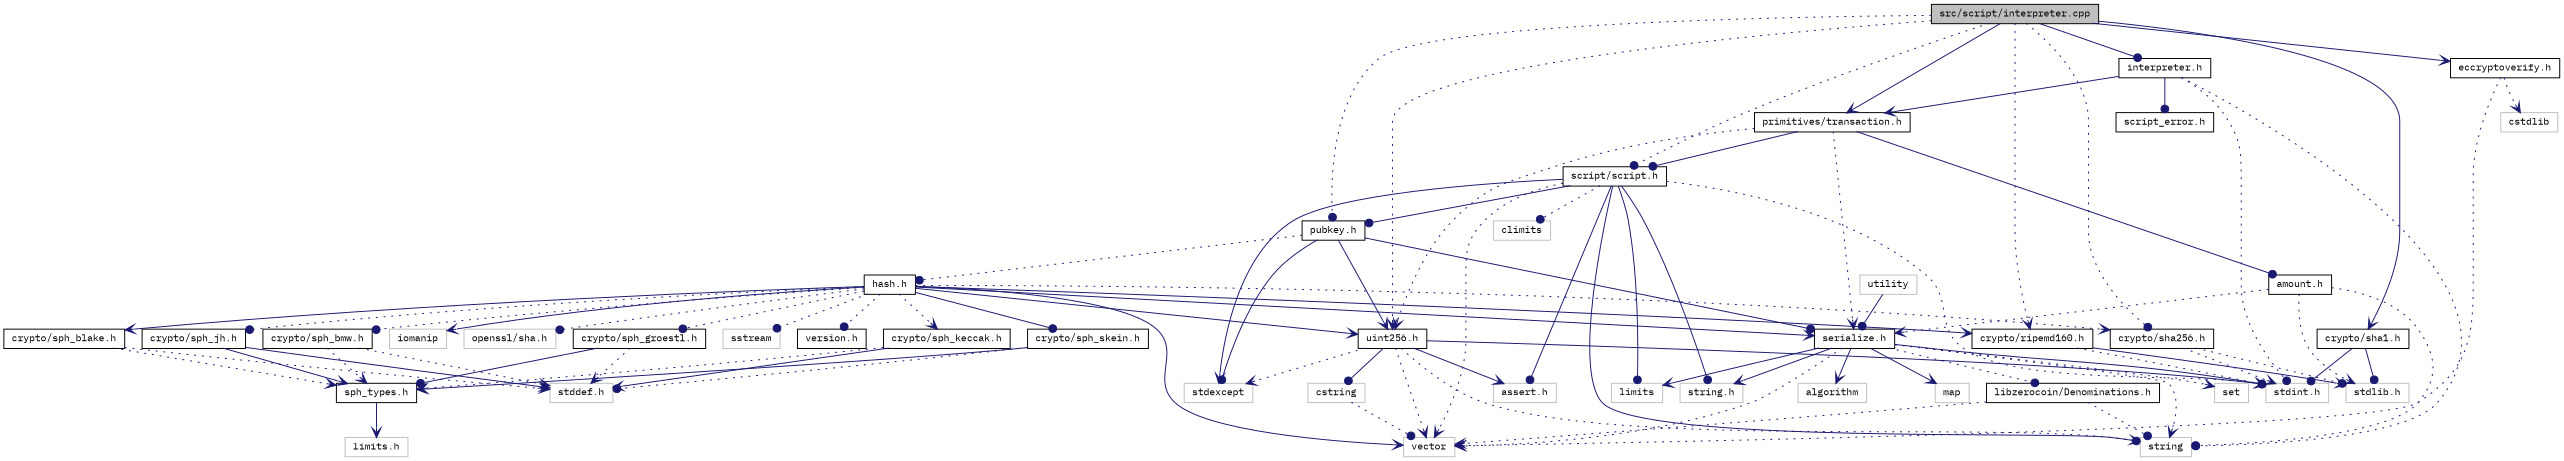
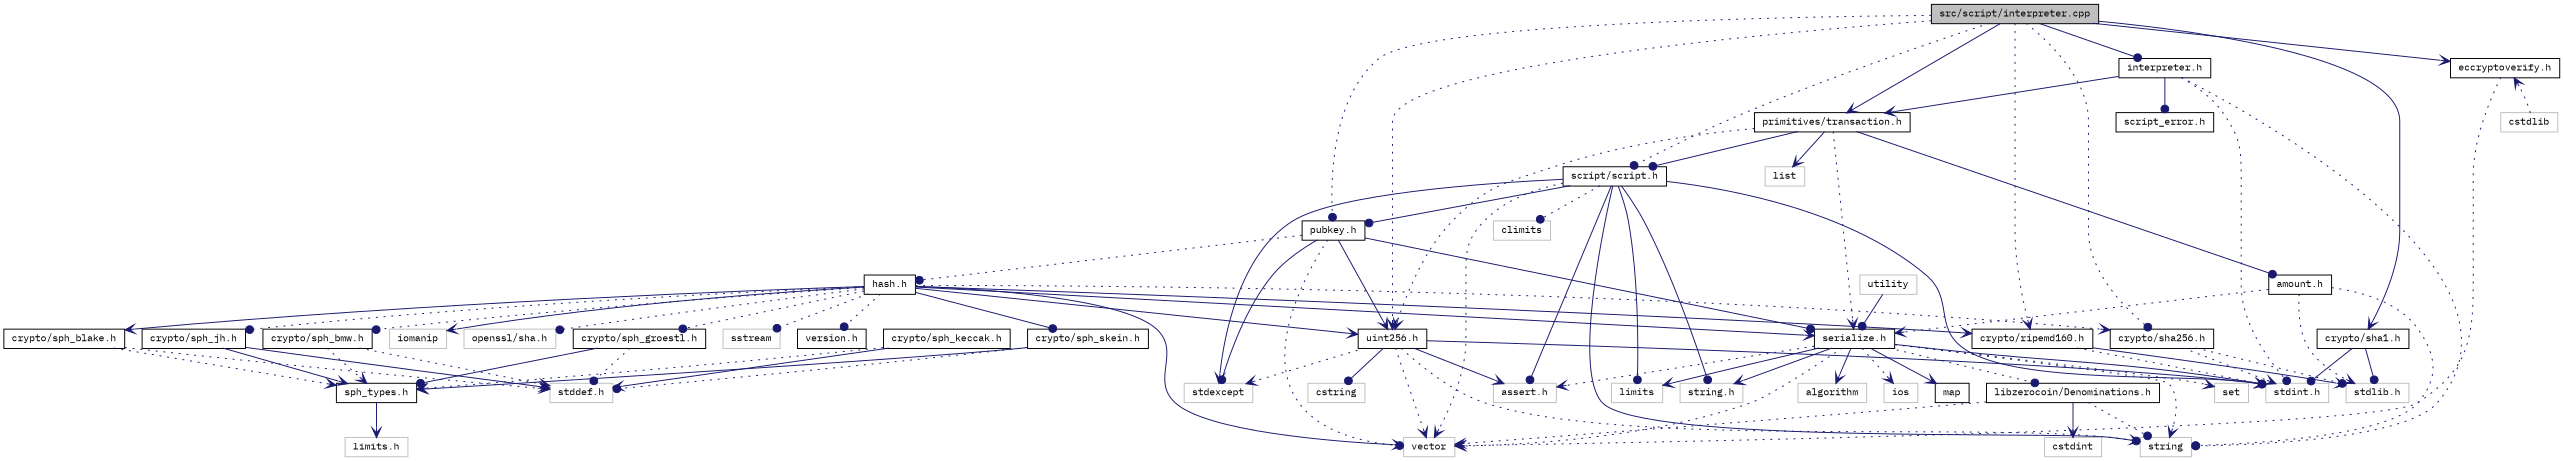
(2509, 91) -> (2526, 99)
none -> (1785, 176)
(1943, 306) -> (1943, 306)
(915, 308) -> none
(613, 363) -> (613, 363)
none -> (1690, 366)
none -> (1901, 393)
(1952, 393) -> (1952, 393)
(1379, 418) -> (1286, 365)
none -> (2073, 447)
